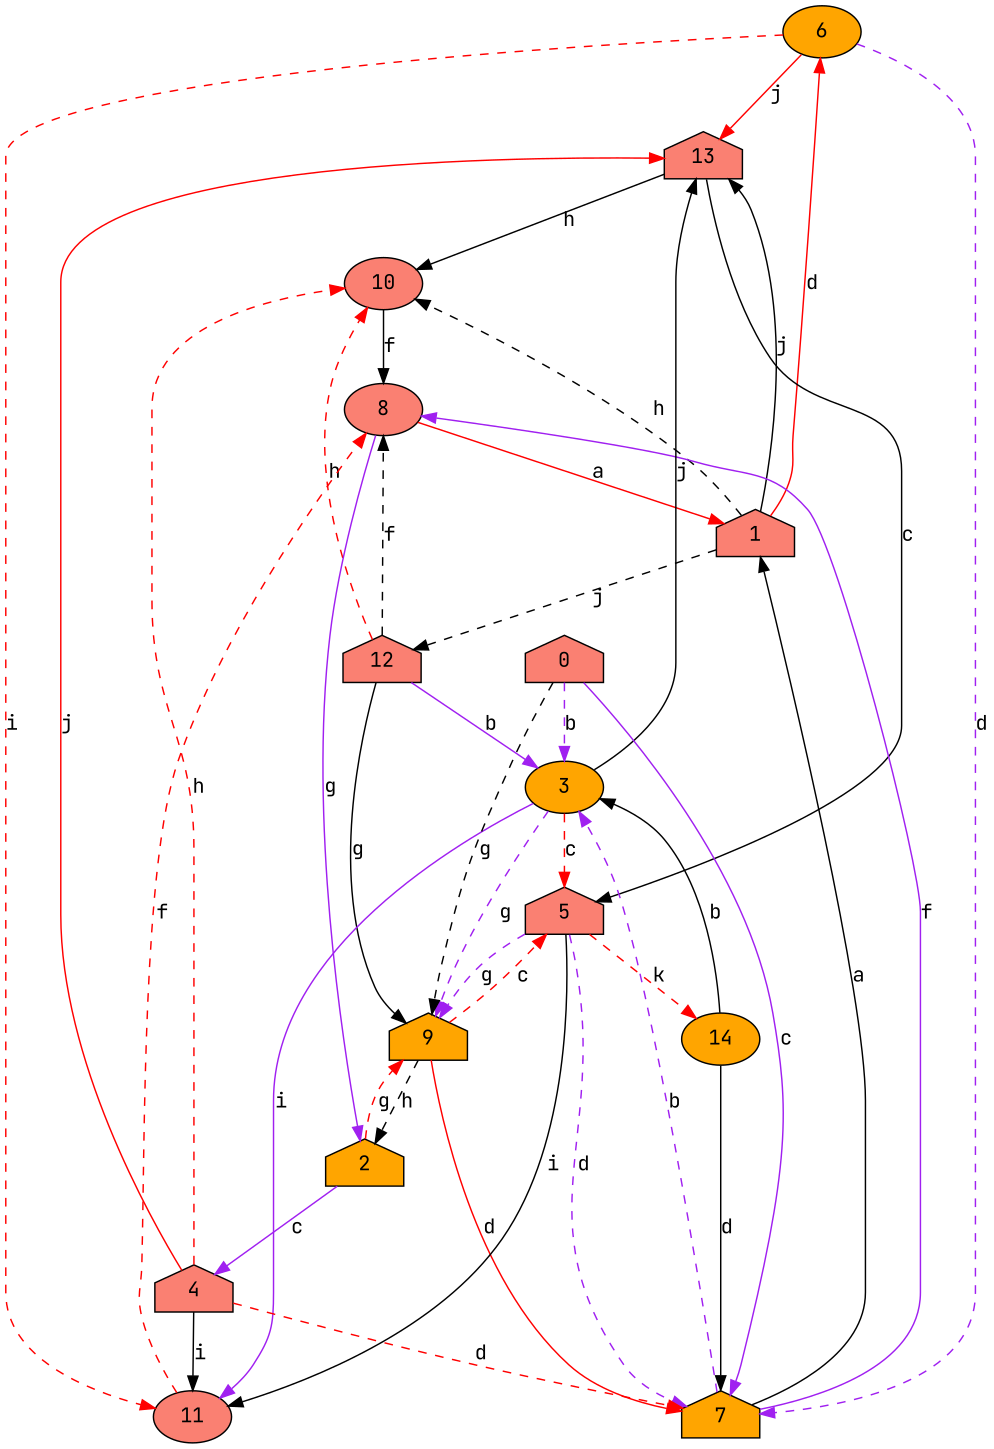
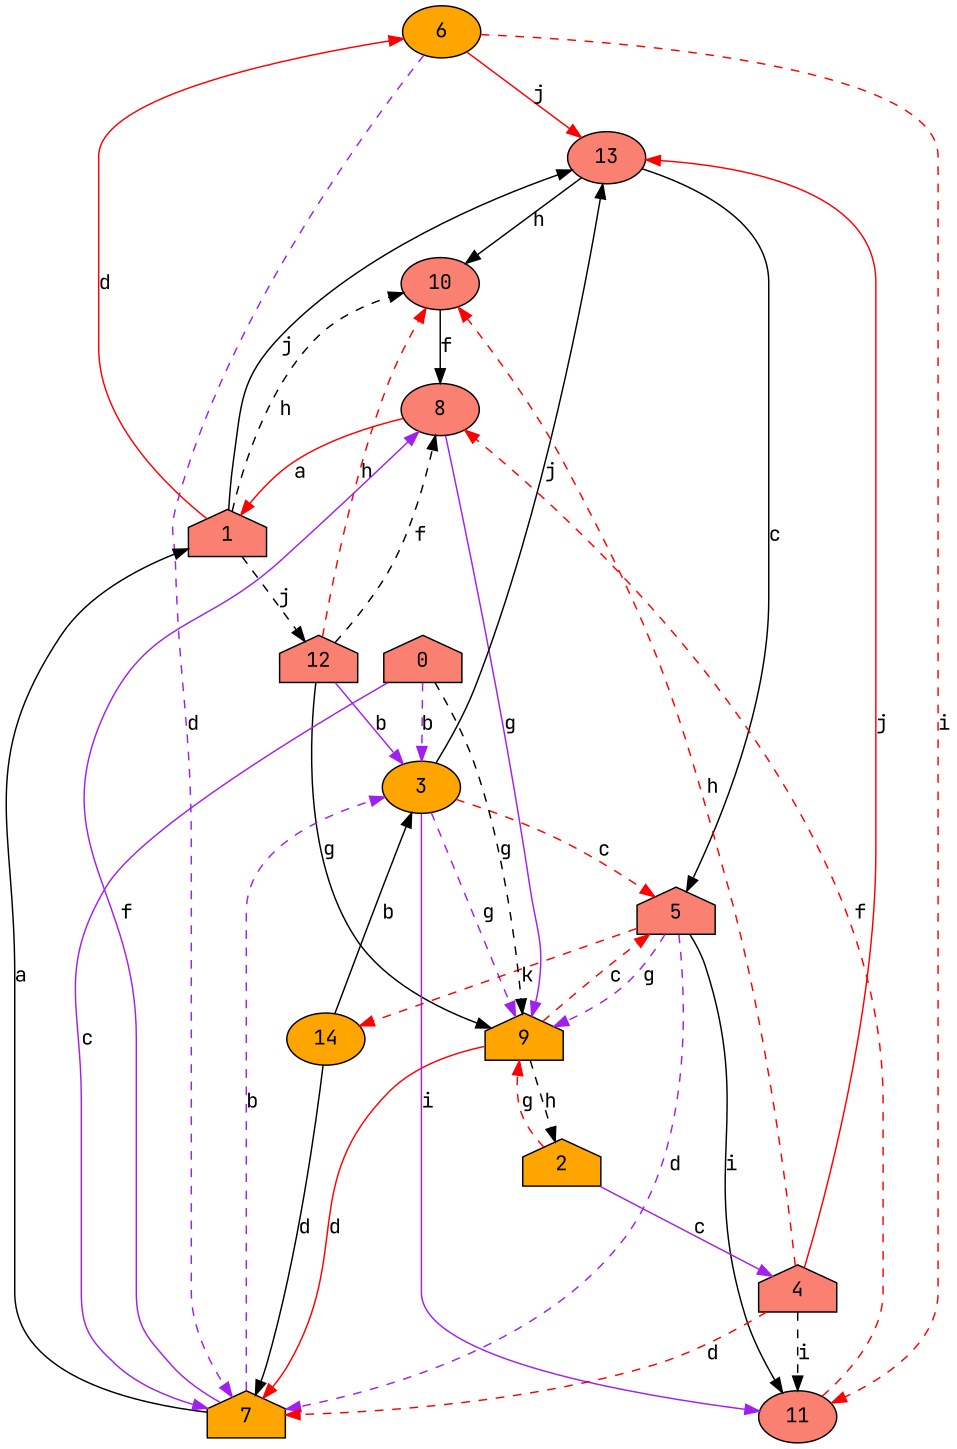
(703, 158) -> (607, 158)
(323, 779) -> (502, 718)
(193, 1344) -> (798, 1344)
